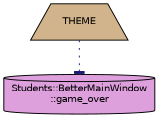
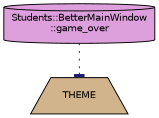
(79, 55) -> (79, 58)
